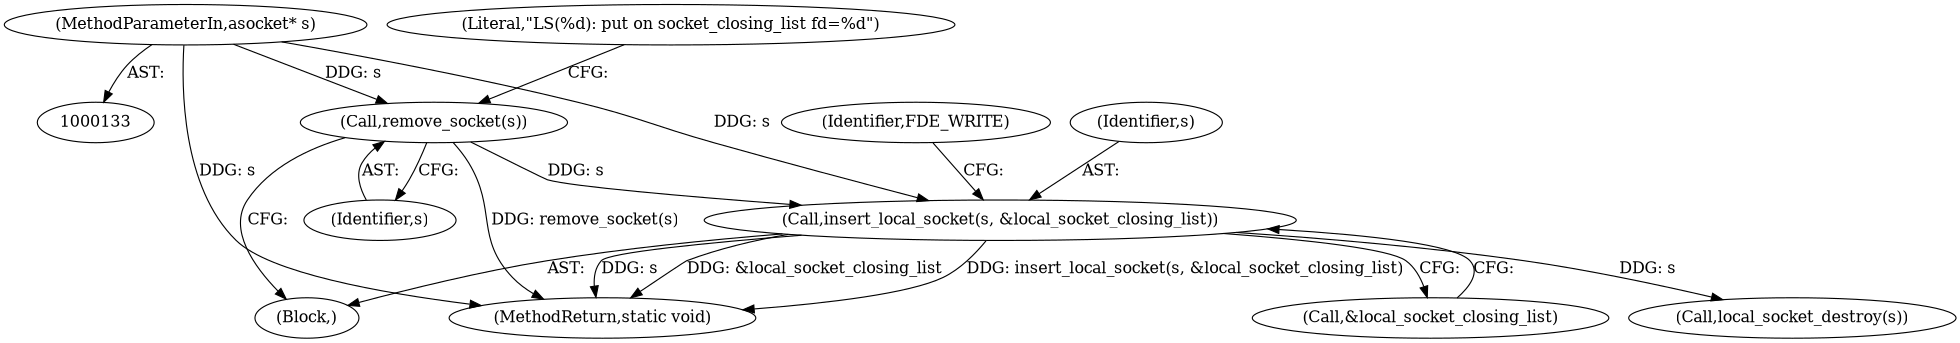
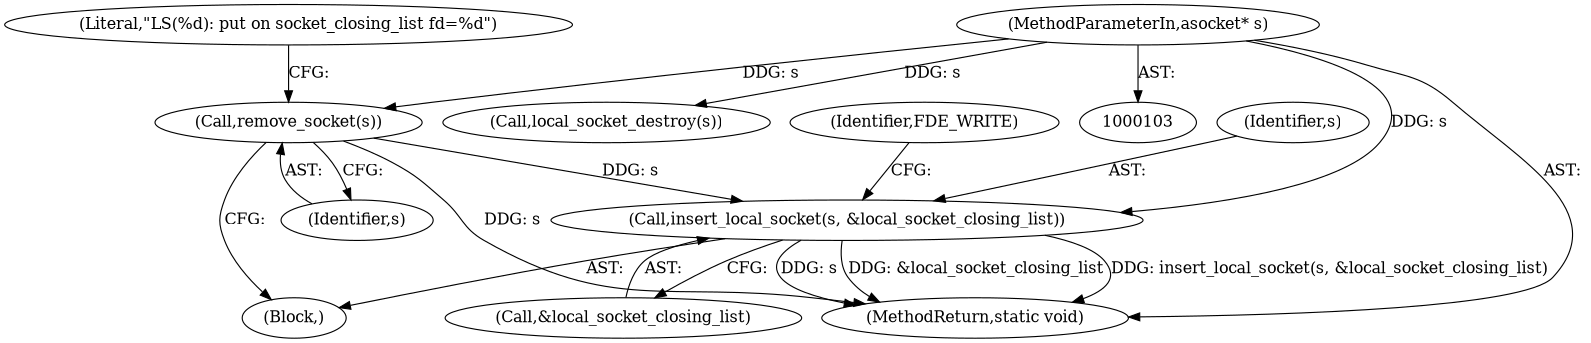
(96, 122) -> (1138, 122)
(228, 171) -> (1565, 171)
(585, 220) -> (513, 220)
(1475, 254) -> (877, 73)
(1496, 269) -> (666, 269)
